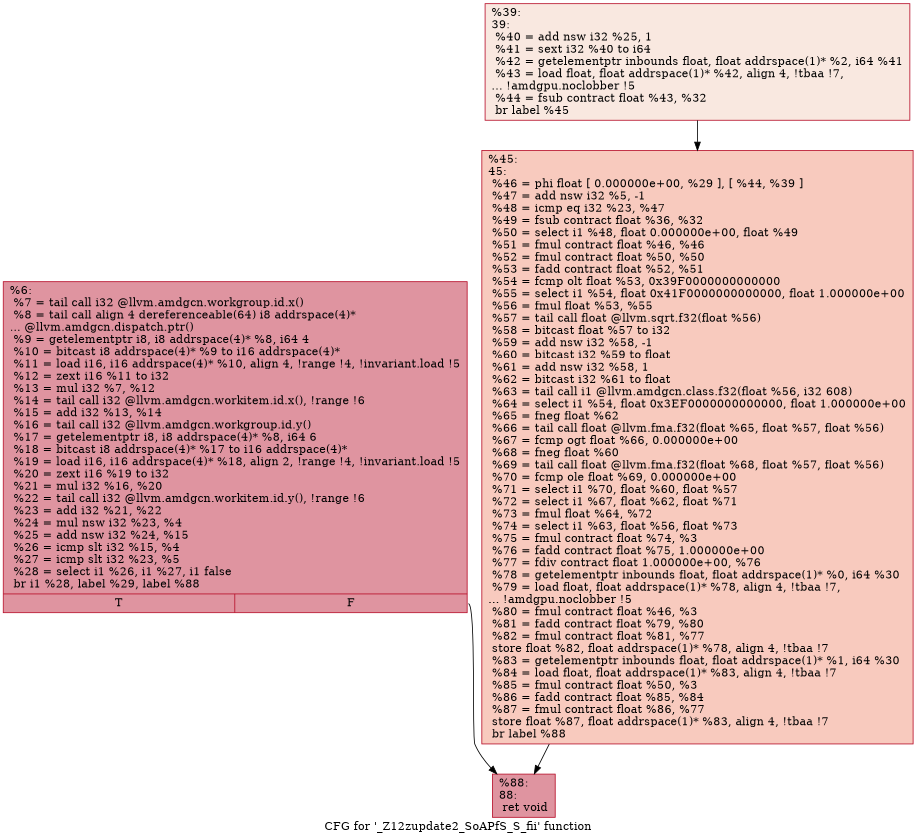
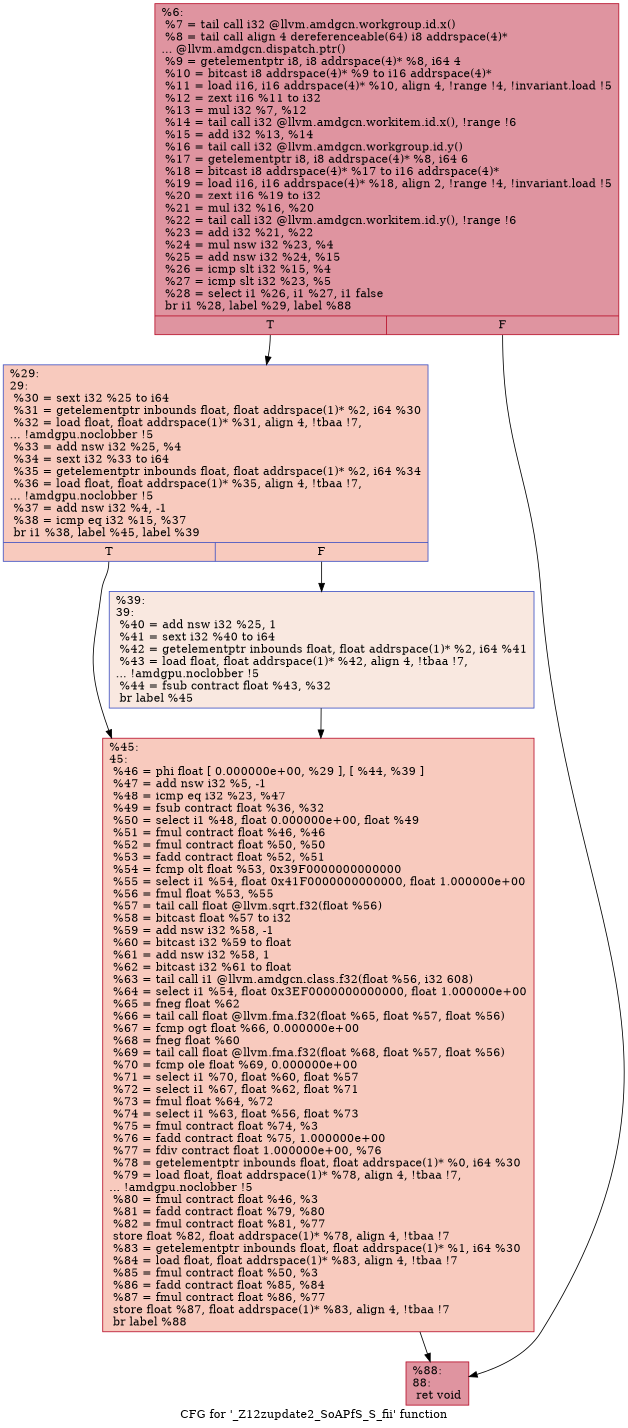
(697, 62) -> (322, 650)
none -> (216, 463)
